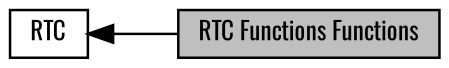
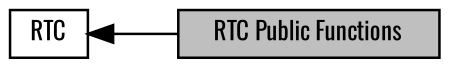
(309, 34) -> (309, 34)
